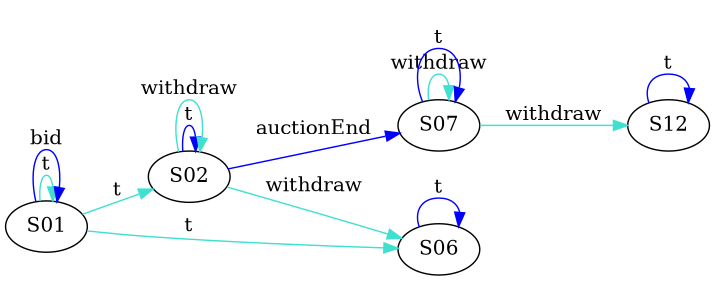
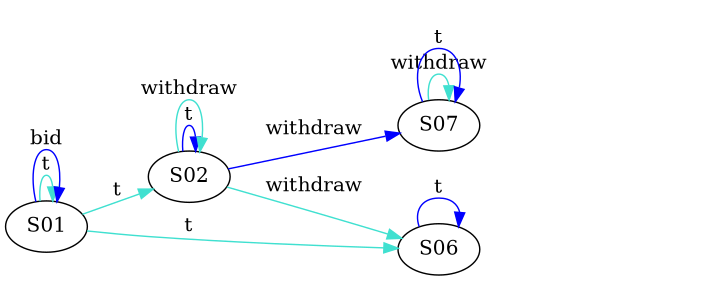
(669, 125) -> none
(314, 129) -> (314, 129)
